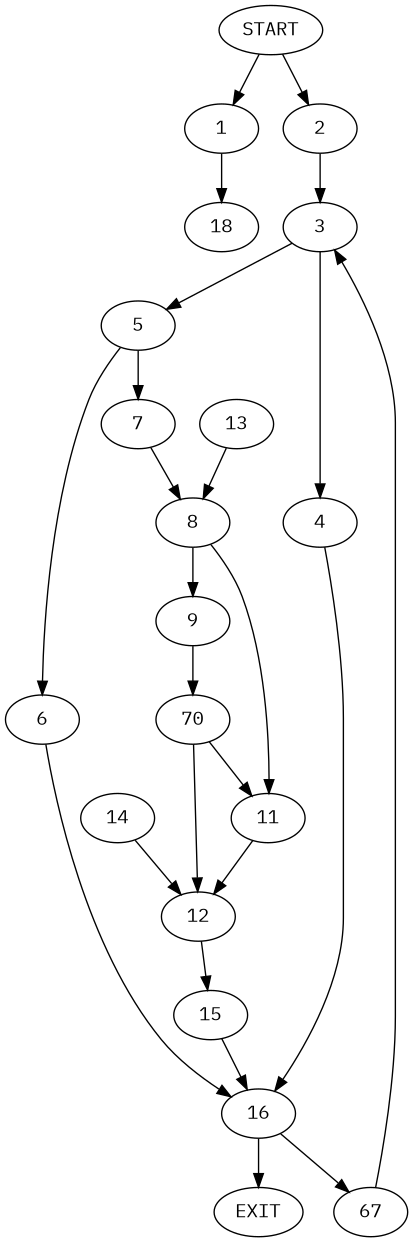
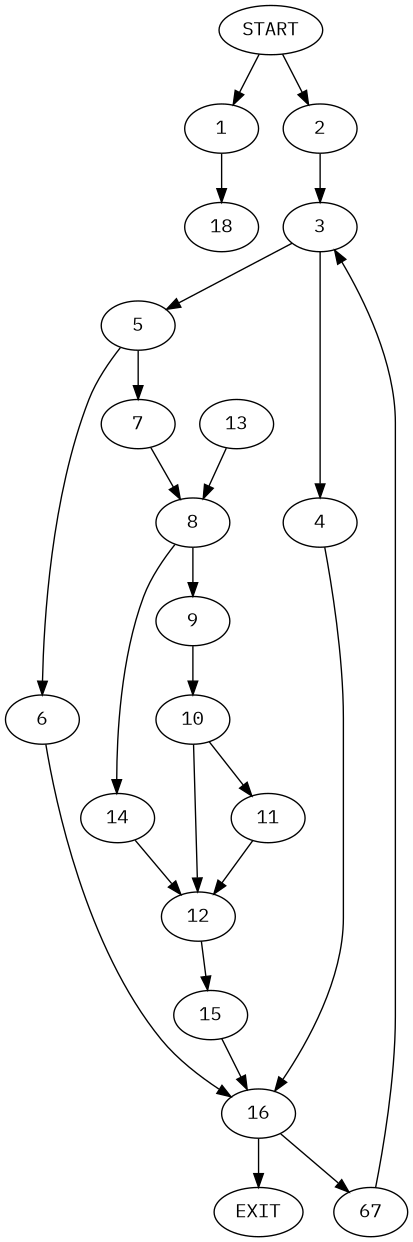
(258, 657) -> (128, 657)
(193, 720) -> (193, 720)
